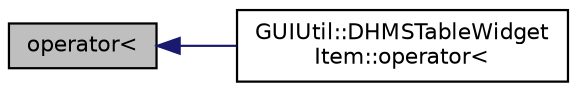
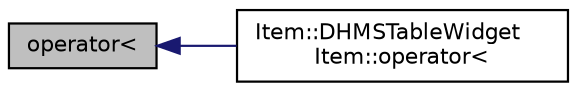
(402, 46) -> (402, 46)
